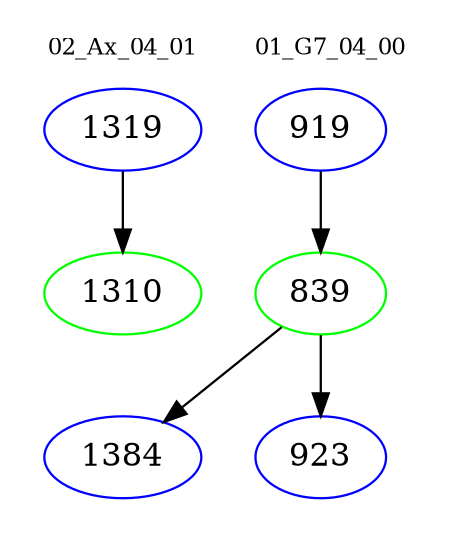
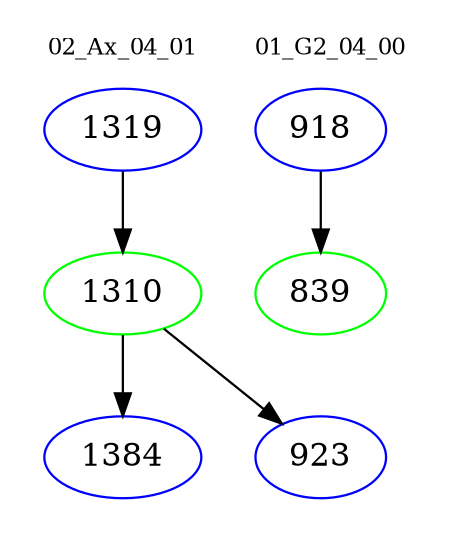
(331, 49) -> (331, 49)
(321, 130) -> (321, 130)
(252, 351) -> (123, 364)
(321, 364) -> (204, 361)
